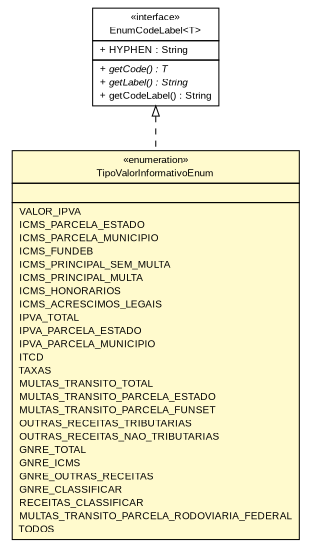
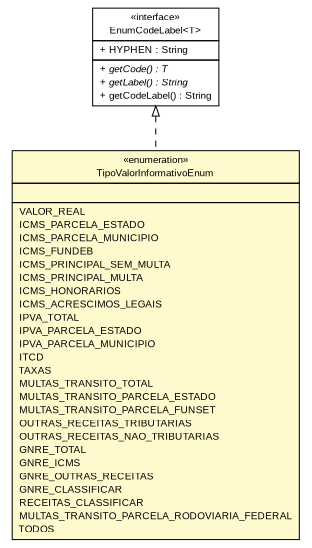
(50, 212) -> (52, 212)
